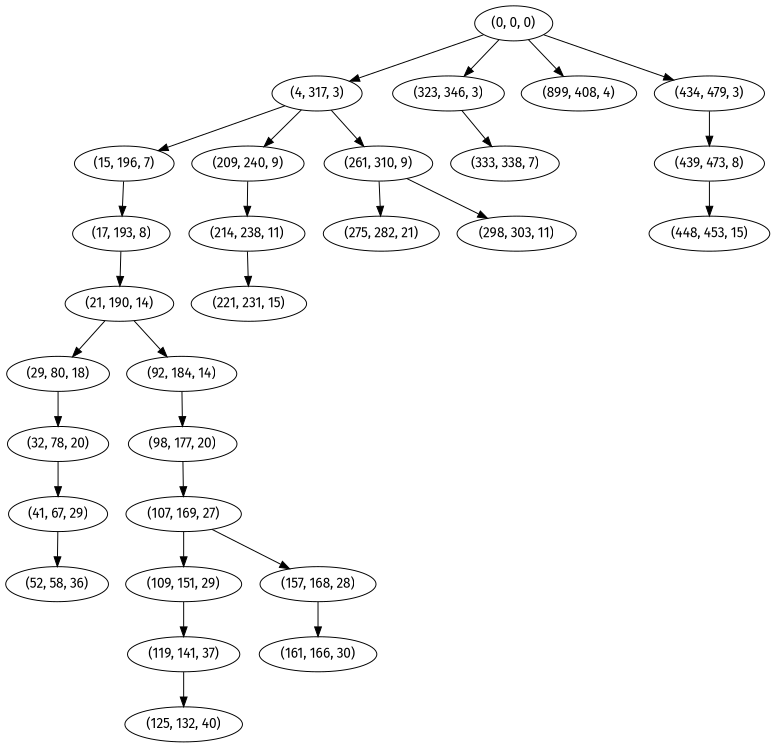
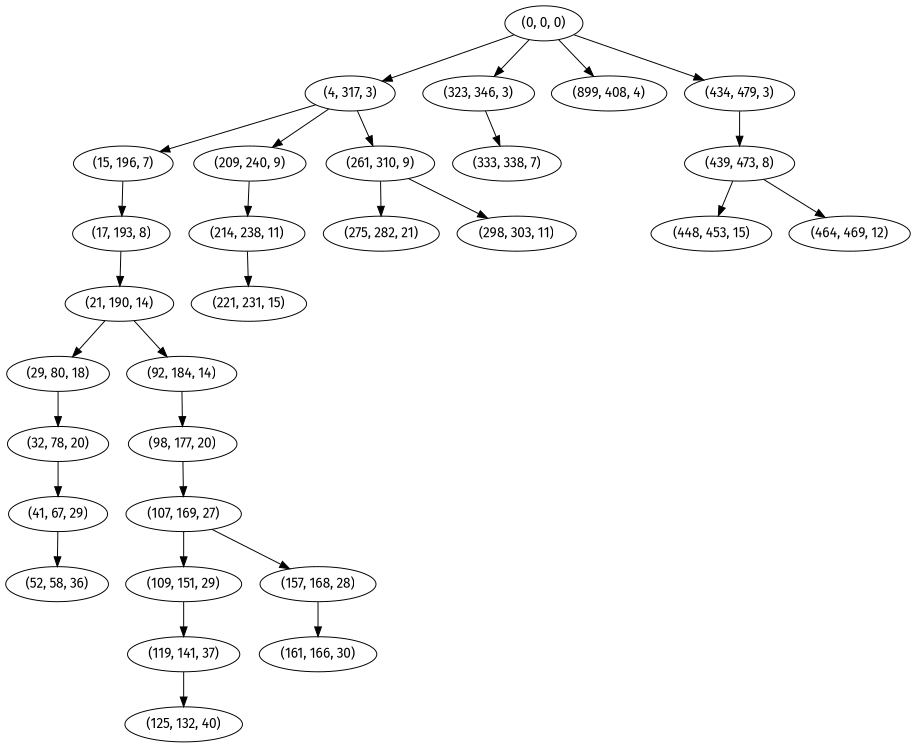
none -> (850, 234)
